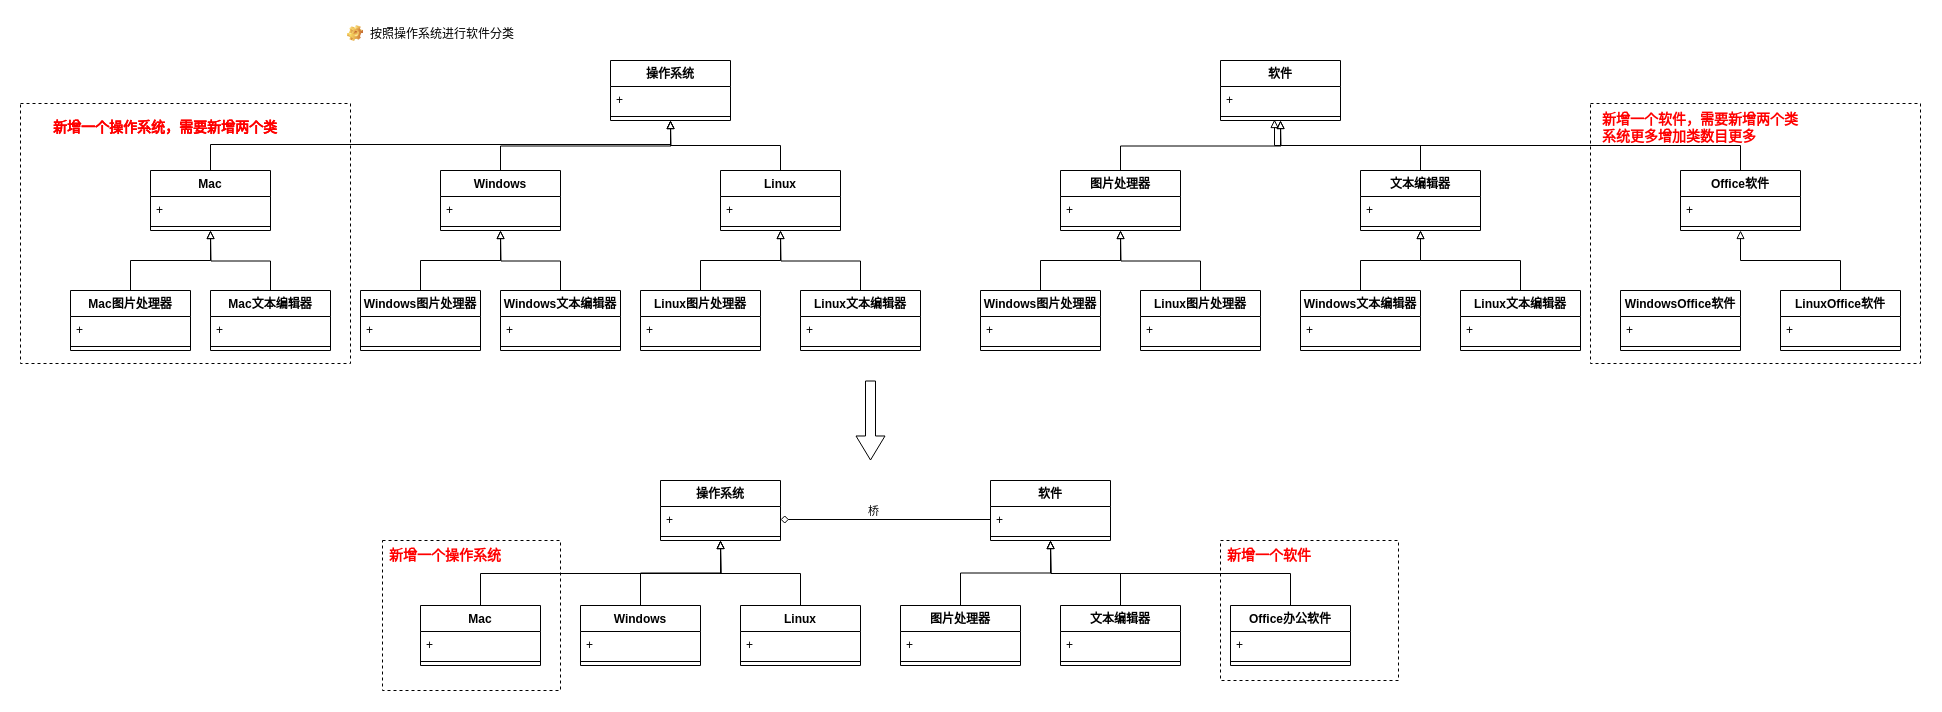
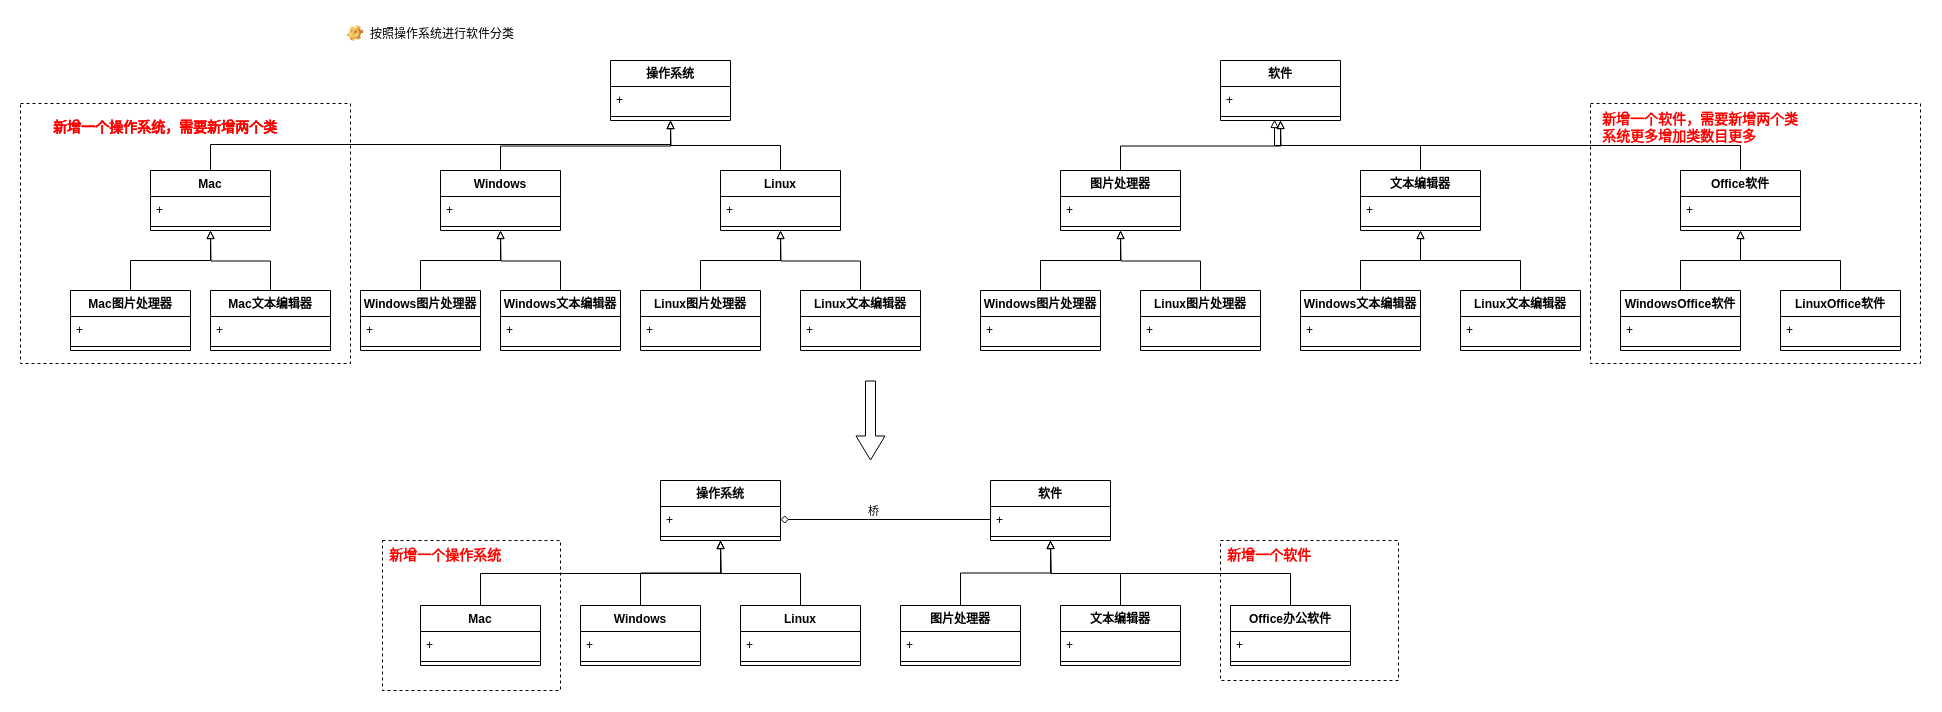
none -> (1695, 261)
